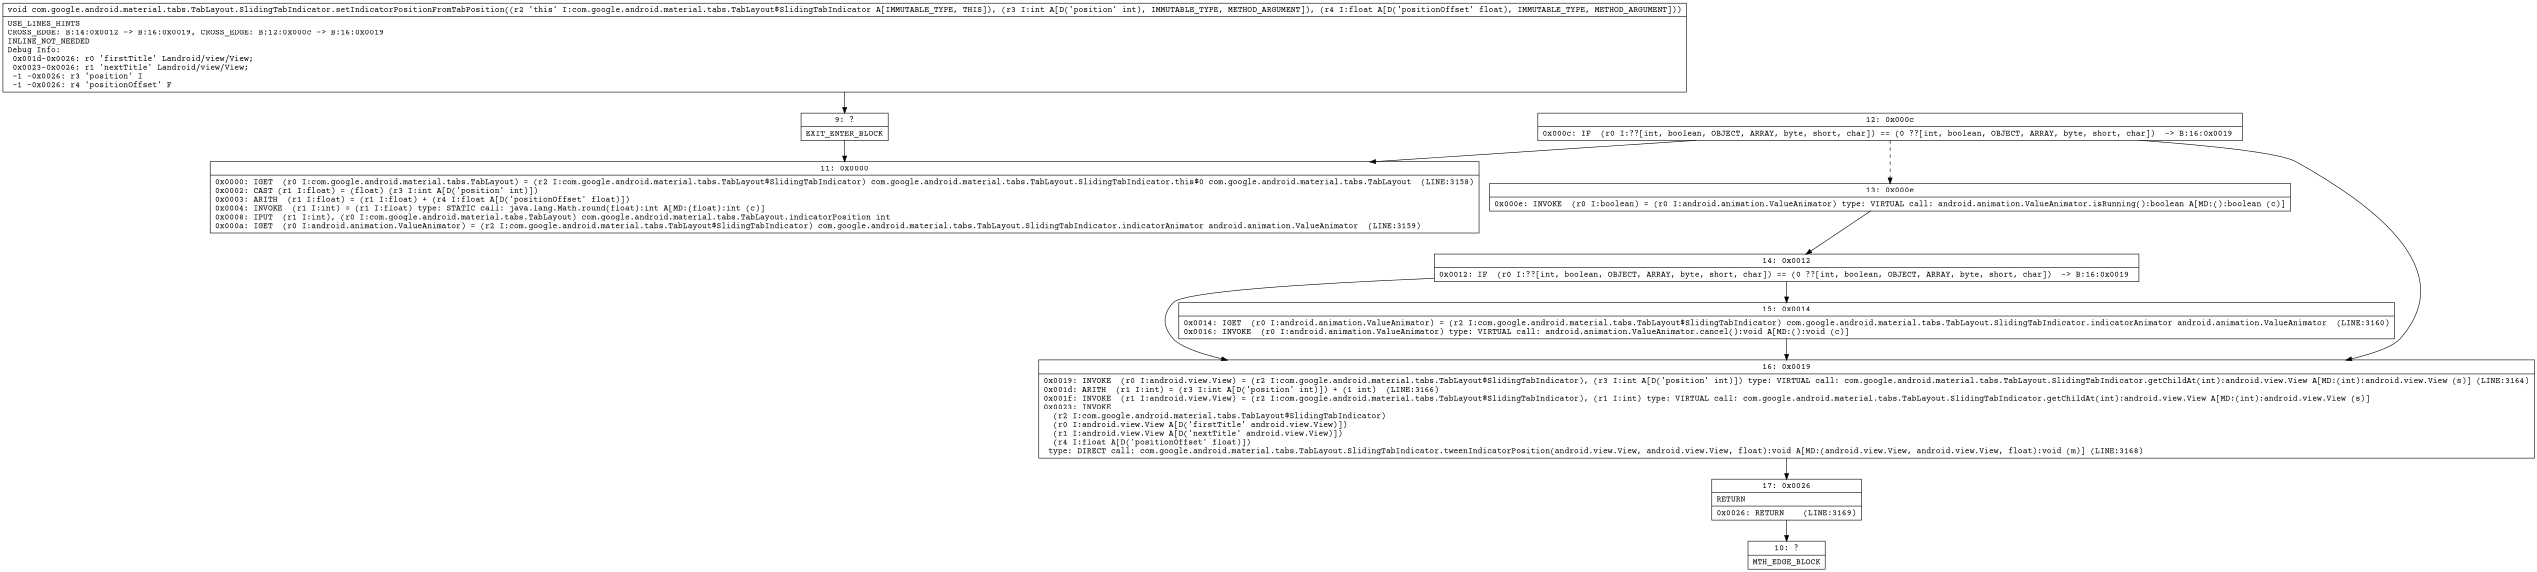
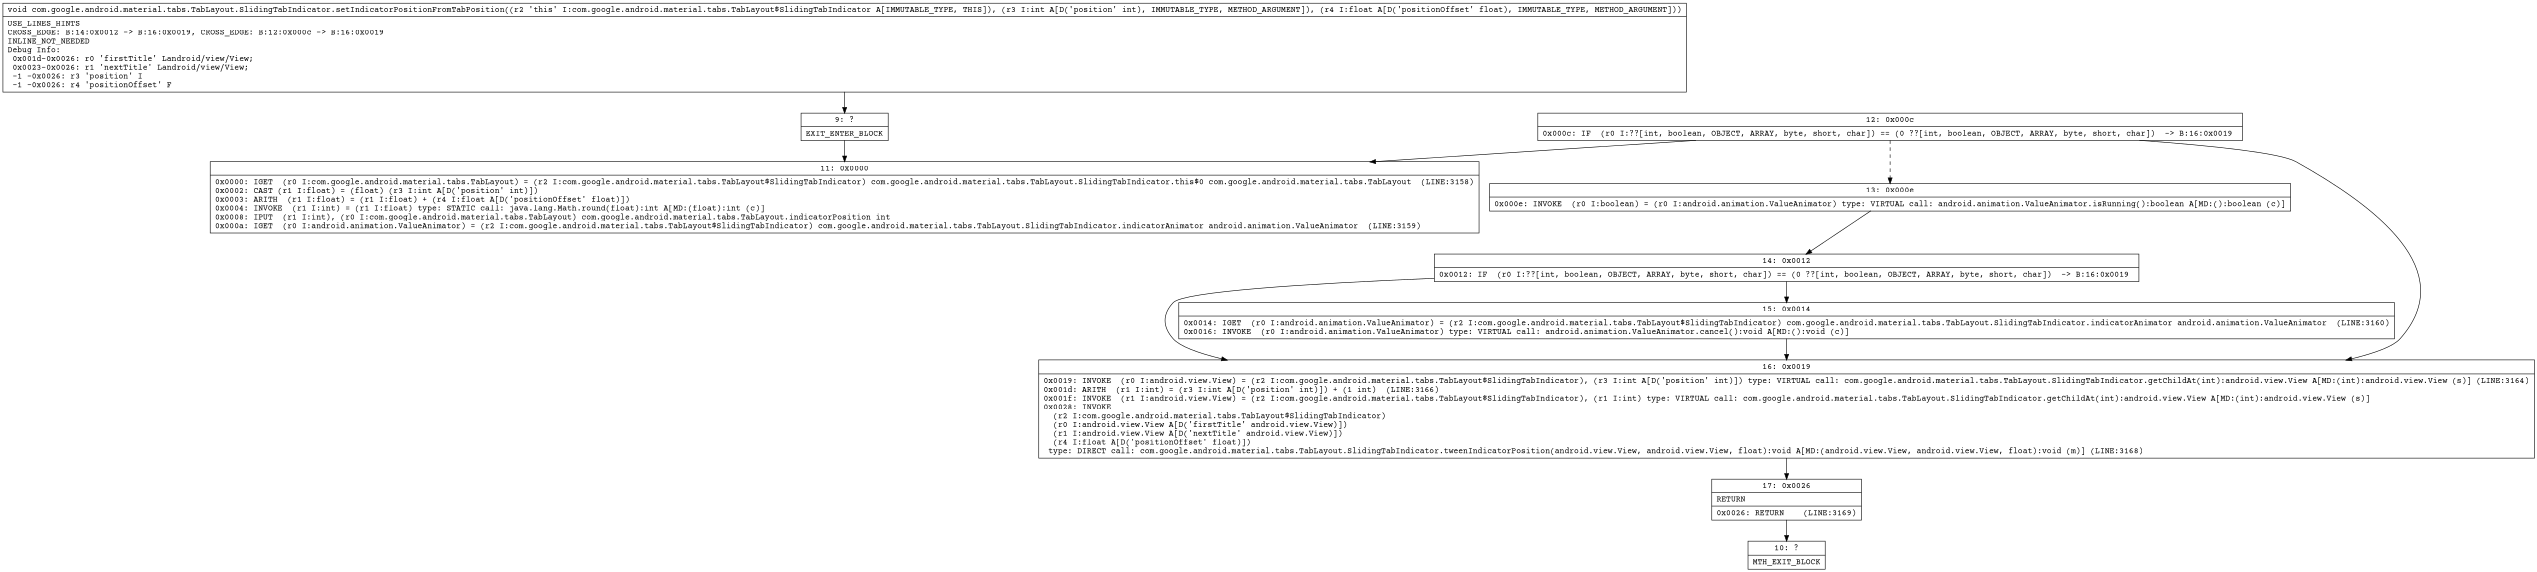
(1082, 407) -> (1082, 407)
(1787, 562) -> (1787, 562)
